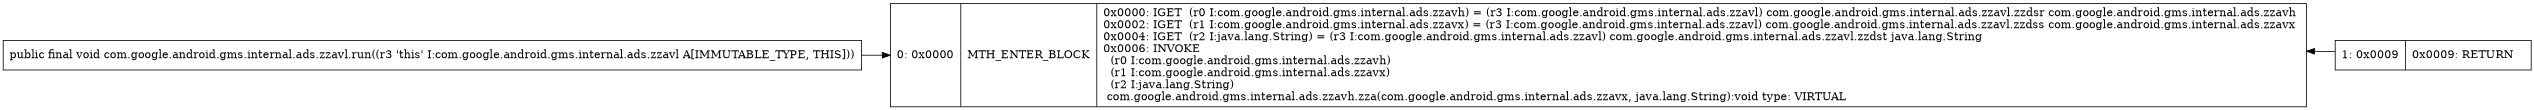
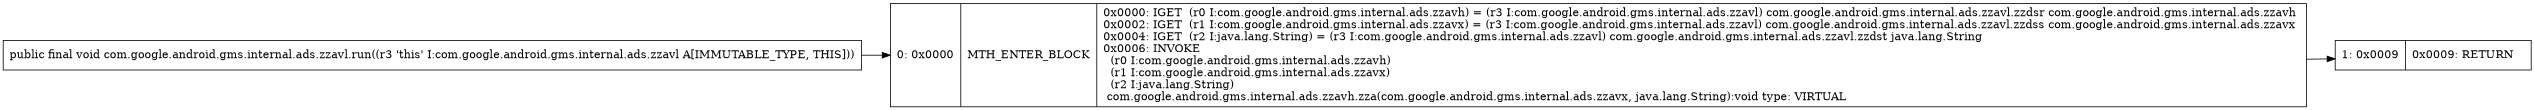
(2325, 51) -> (2317, 59)
